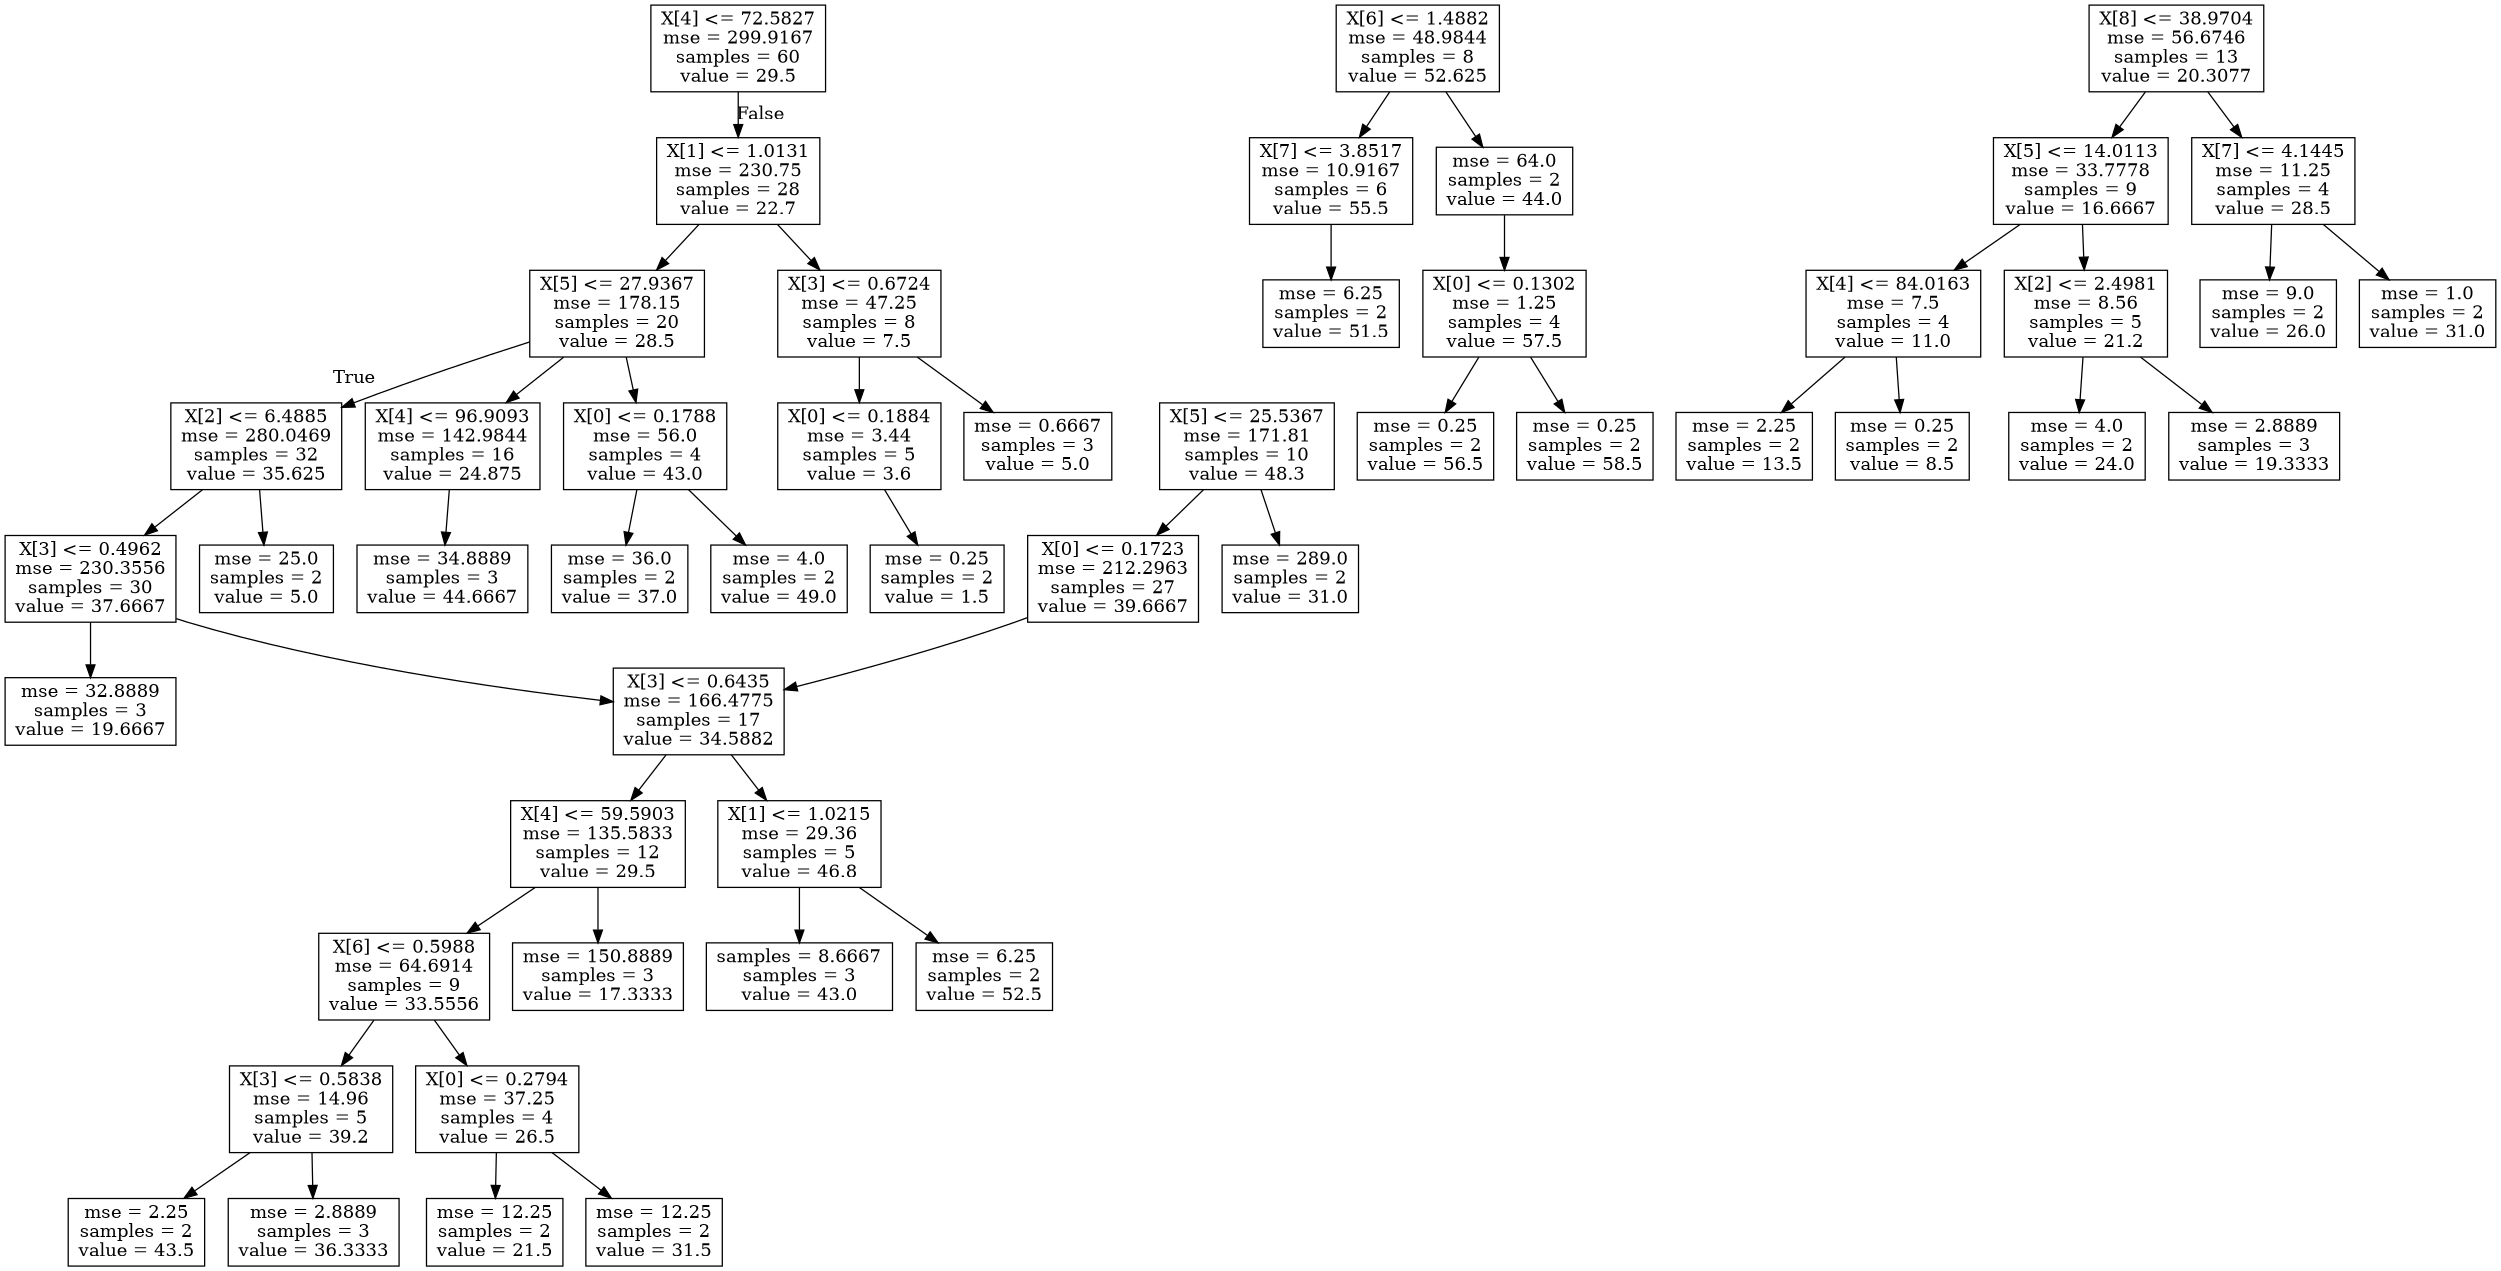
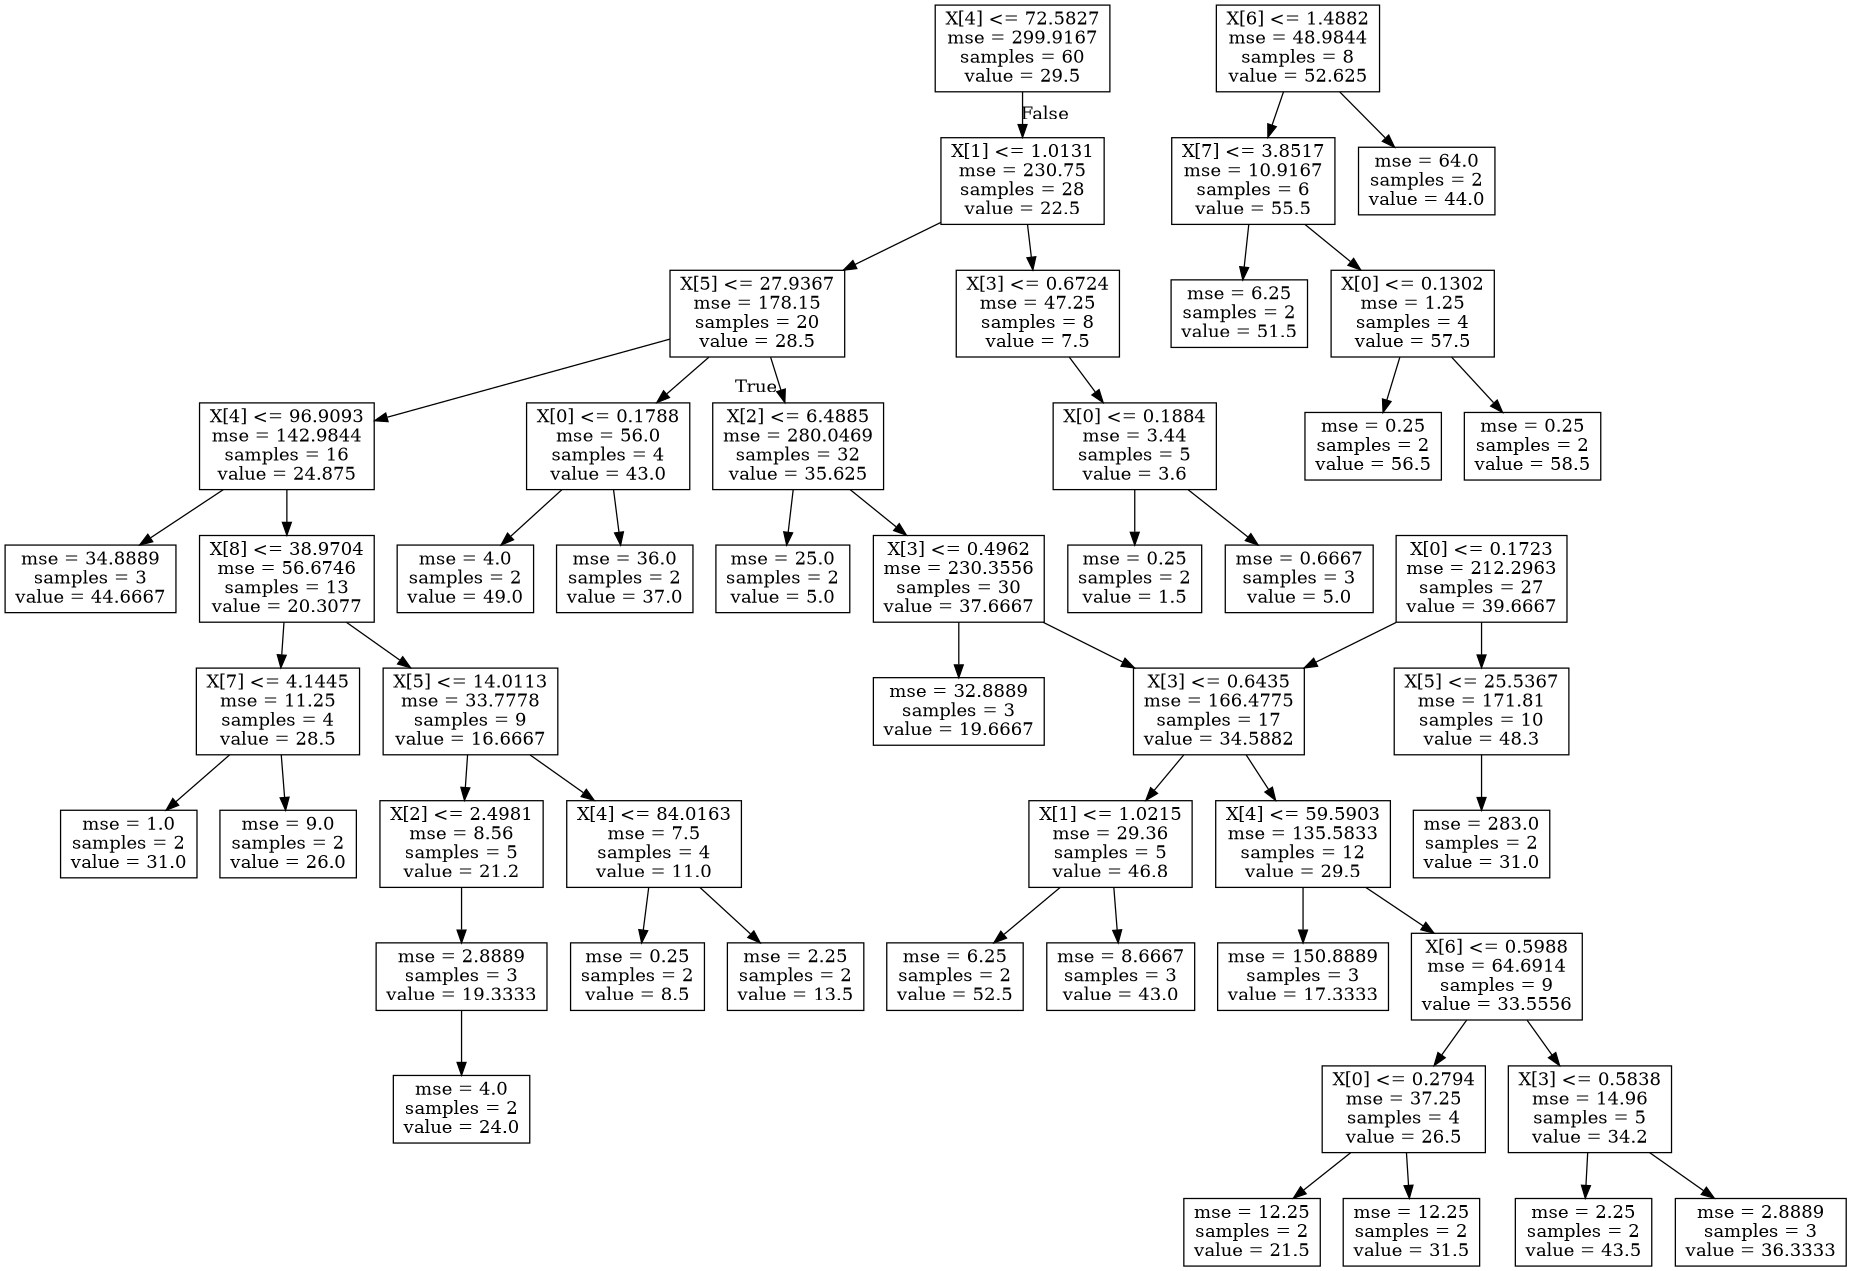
(738, 181) -> (1023, 181)
(1504, 236) -> (1328, 243)
(2082, 378) -> (462, 1036)
(950, 381) -> (1218, 513)
none -> (287, 506)
(1185, 508) -> (1482, 639)
(1290, 579) -> (1482, 844)
(799, 977) -> (1121, 977)
(311, 1109) -> (1590, 1109)
